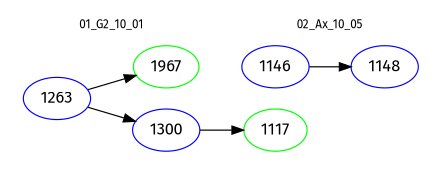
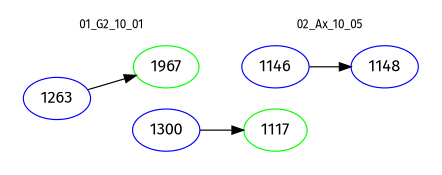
(106, 113) -> none
